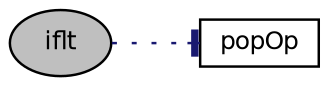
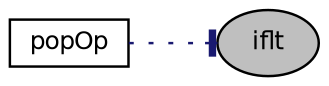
(150, 43) -> (167, 43)
